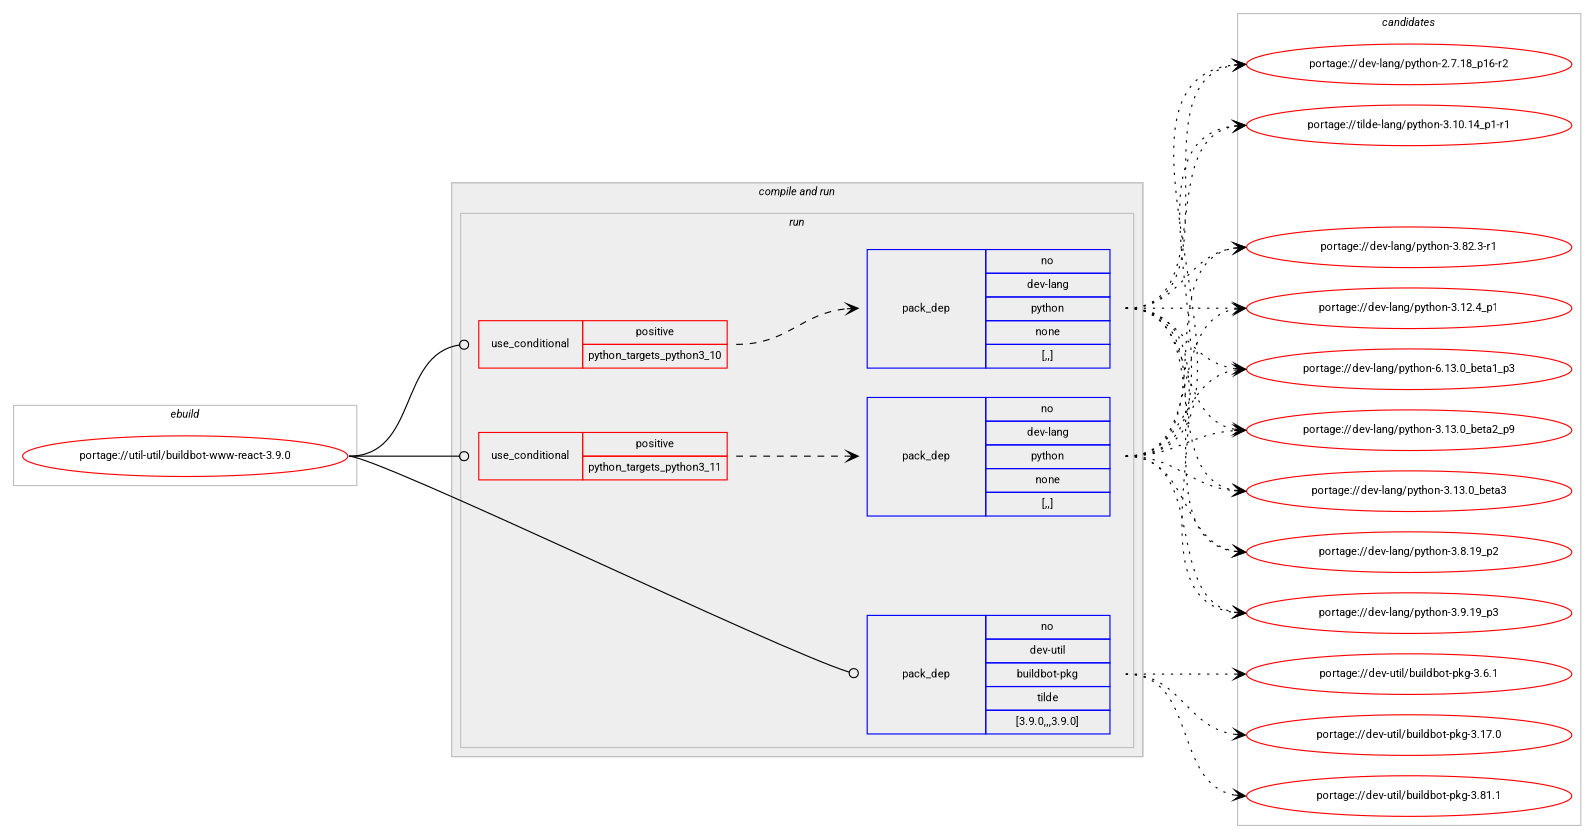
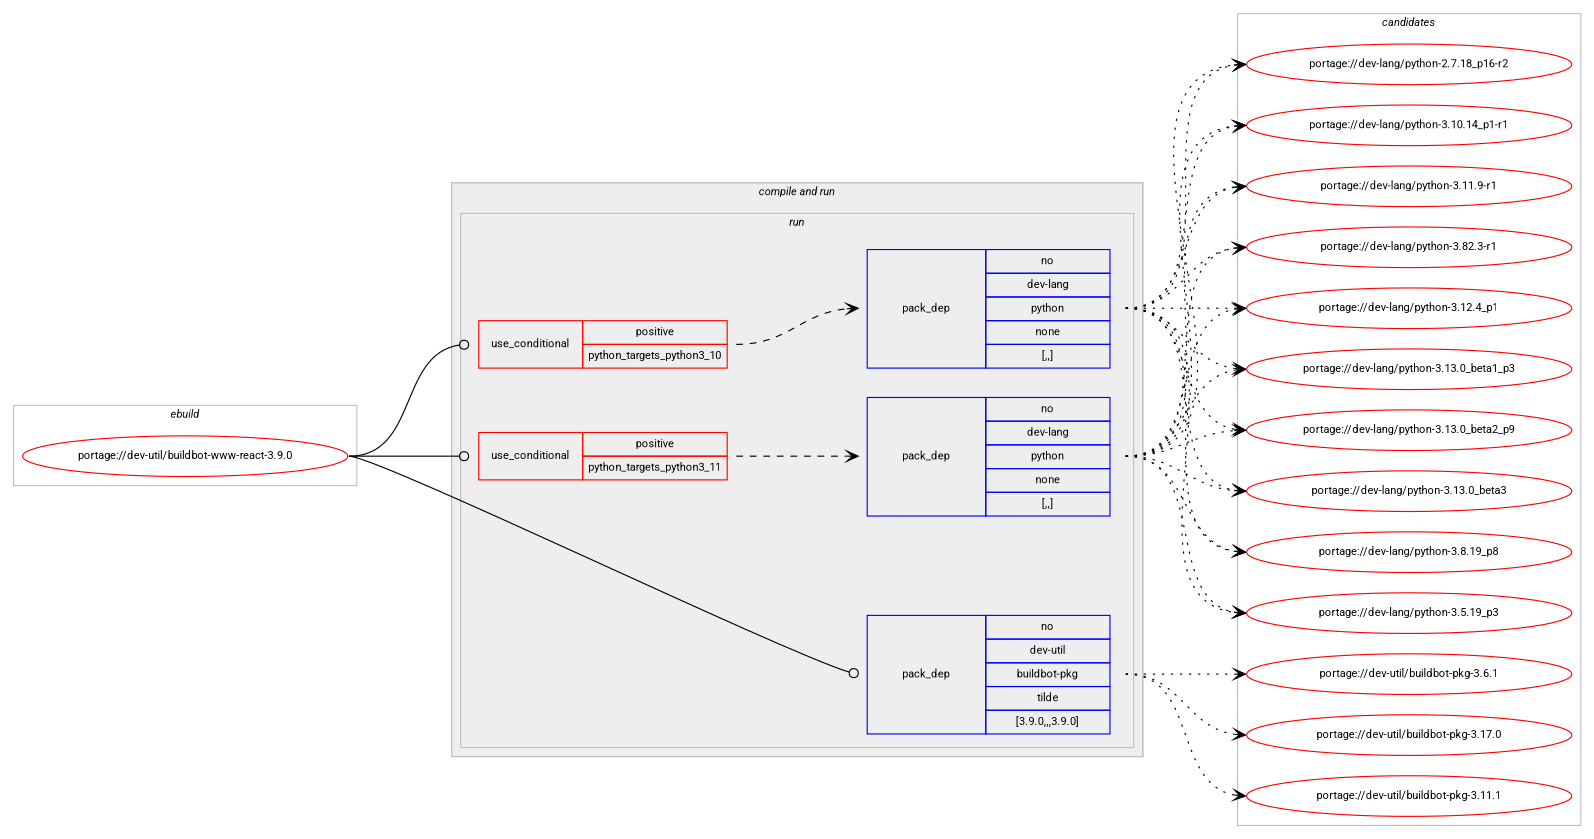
(1409, 125) -> (1409, 125)
none -> (1409, 186)
(1409, 369) -> (1409, 369)
(185, 456) -> (185, 456)
(1409, 552) -> (1409, 552)
(1409, 613) -> (1409, 613)
(1409, 796) -> (1409, 796)
